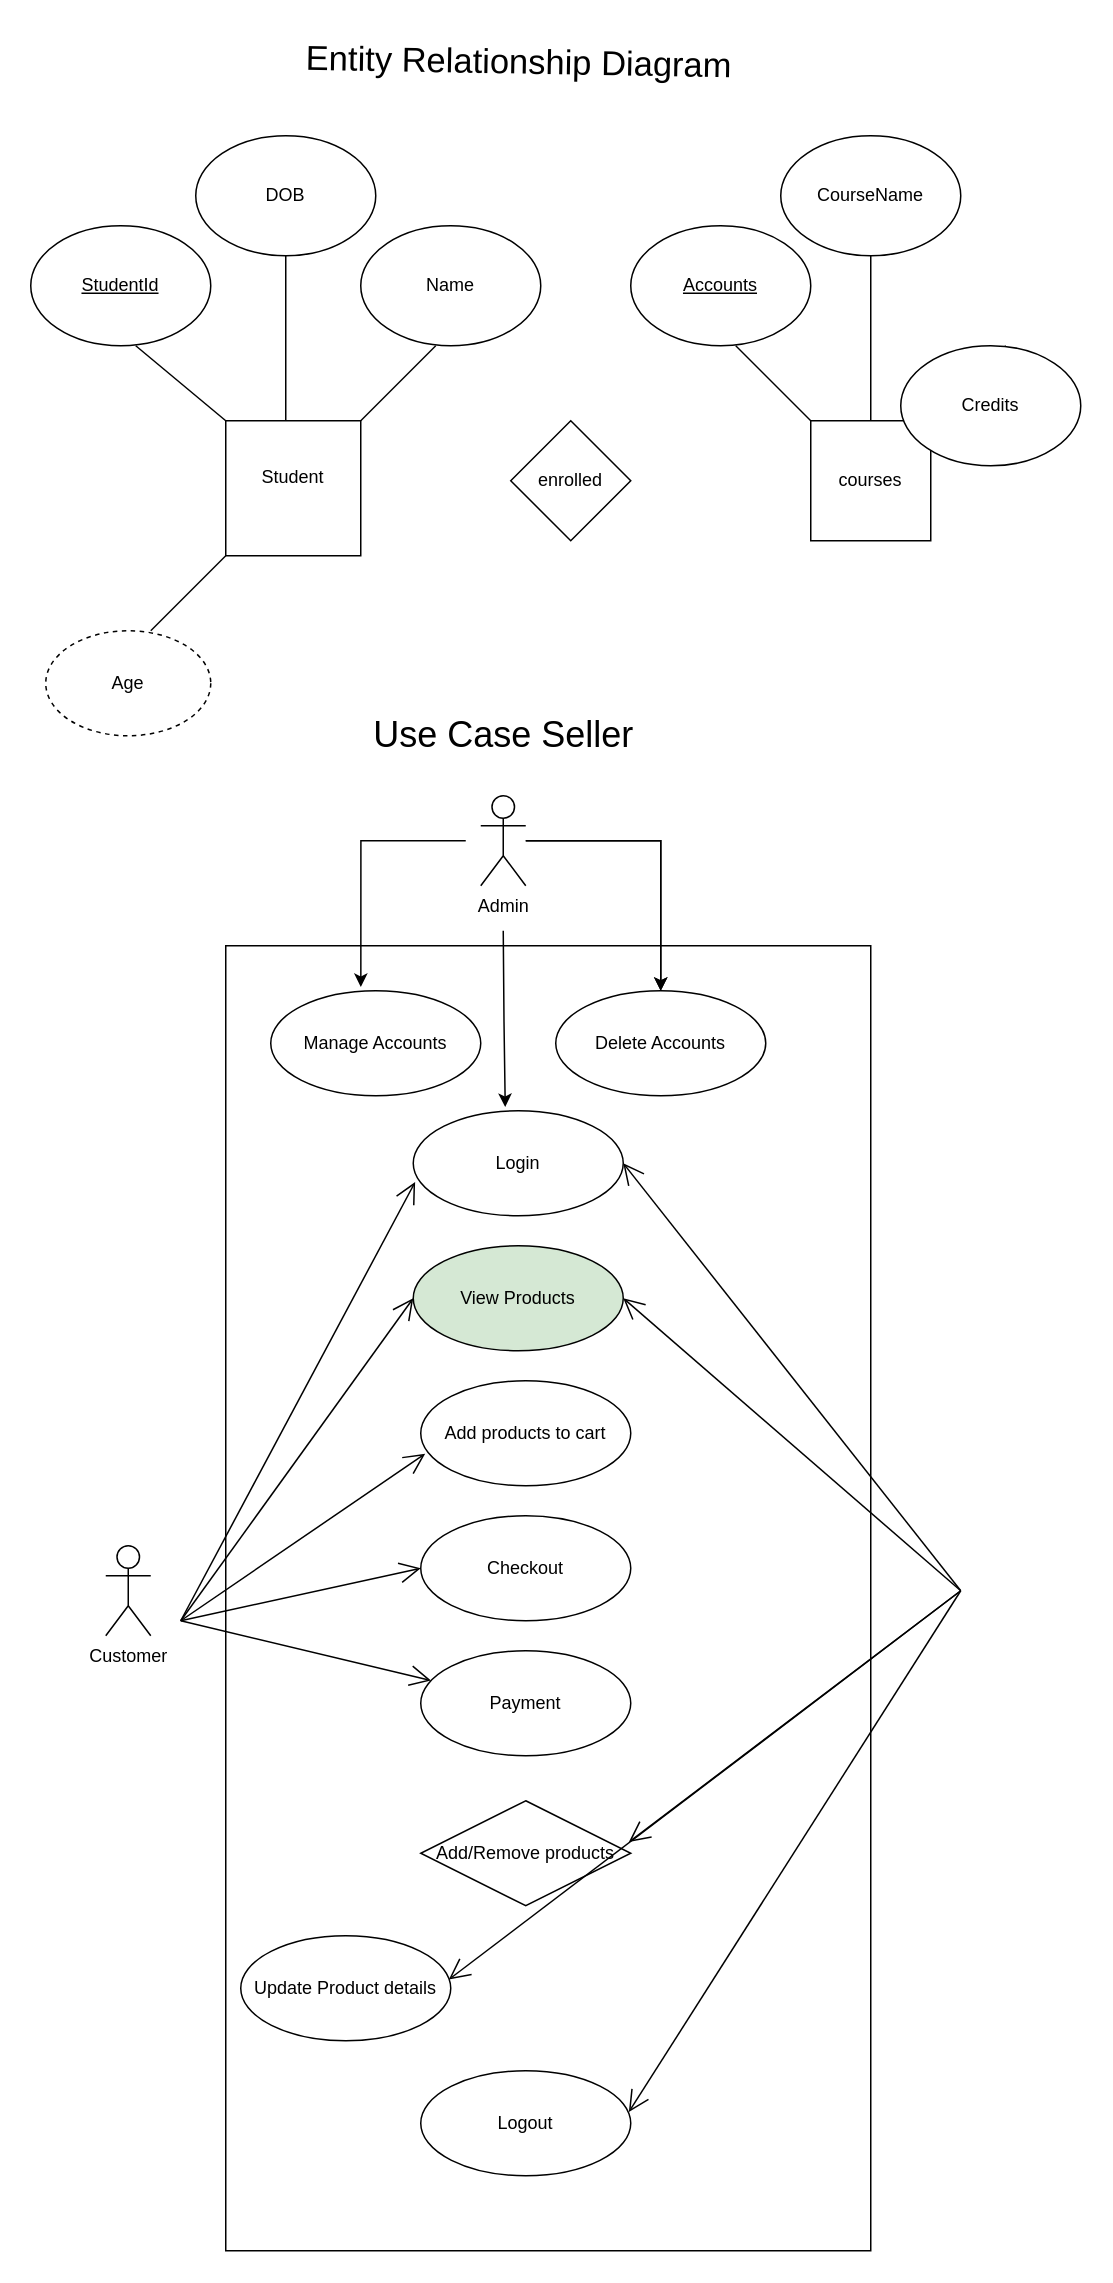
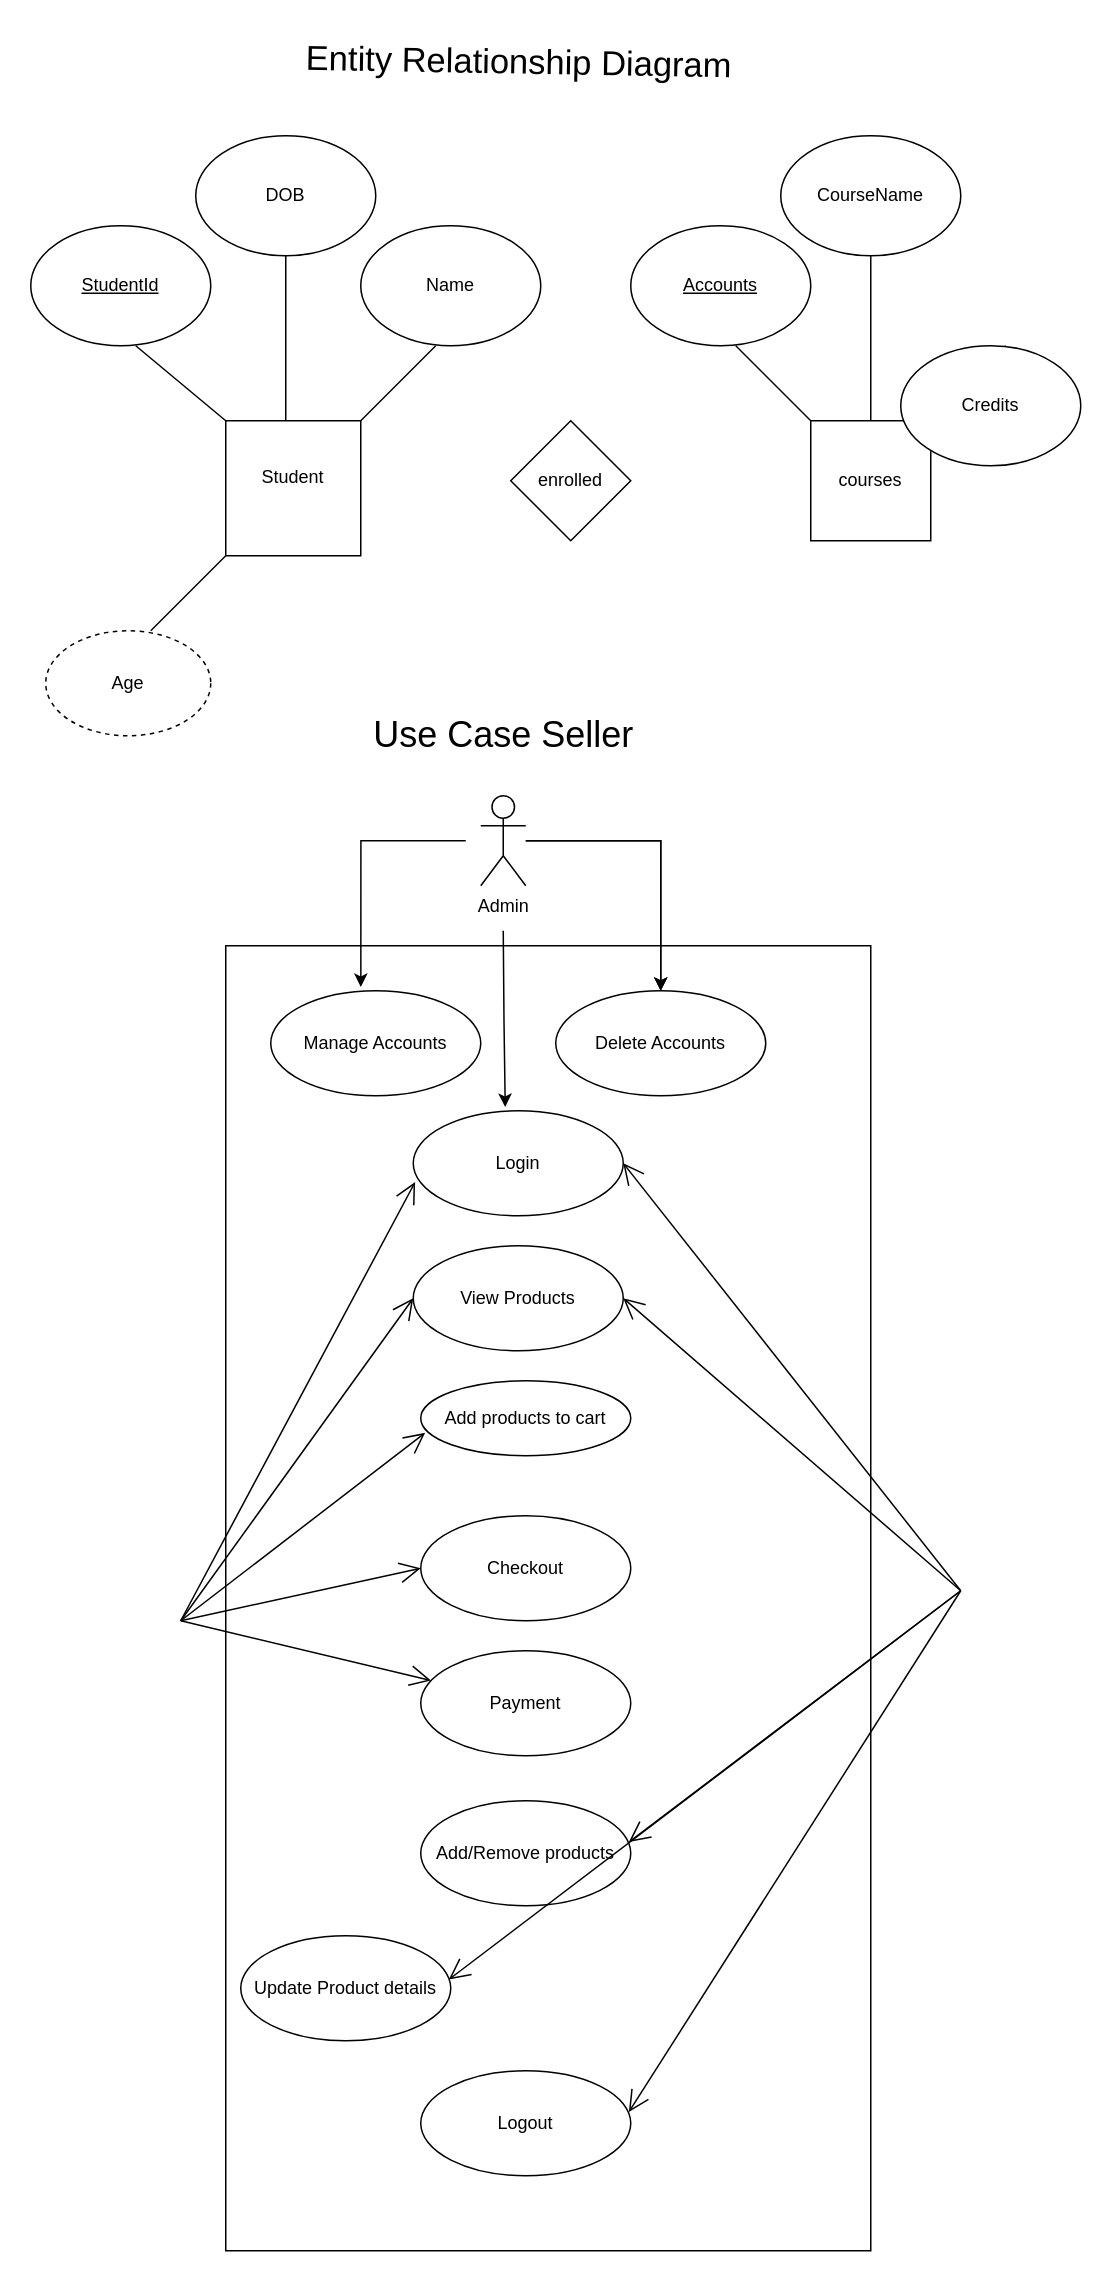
(518, 1298) -> (518, 1298)
(526, 1433) -> (526, 1418)
(128, 1591) -> none
(526, 1853) -> (526, 1853)
